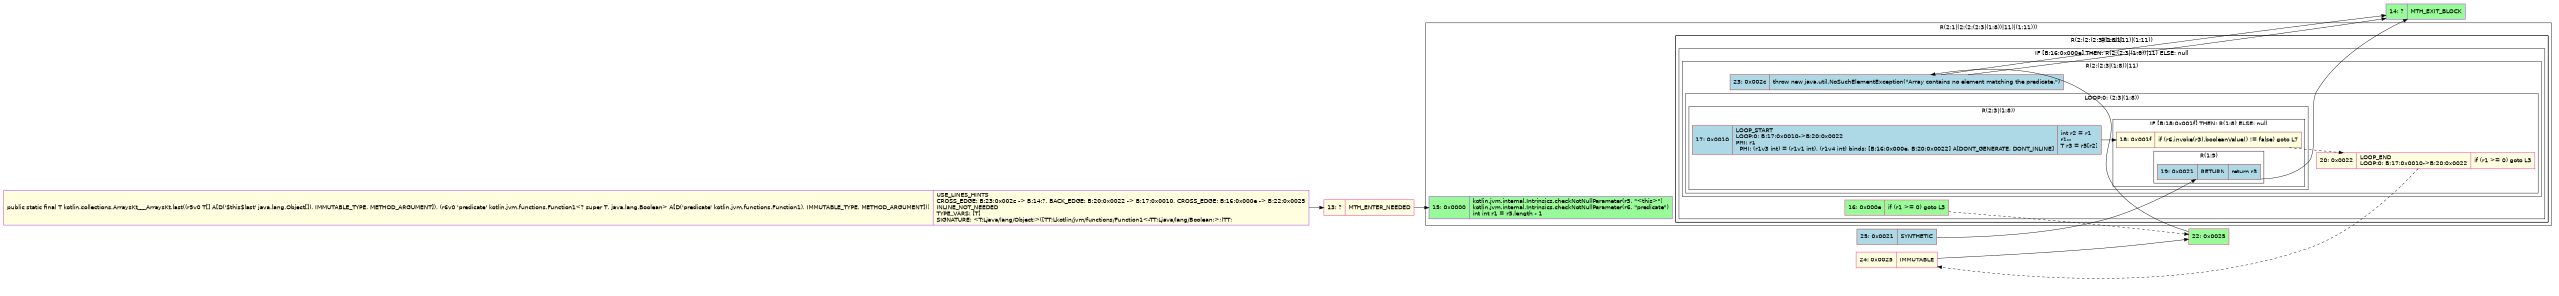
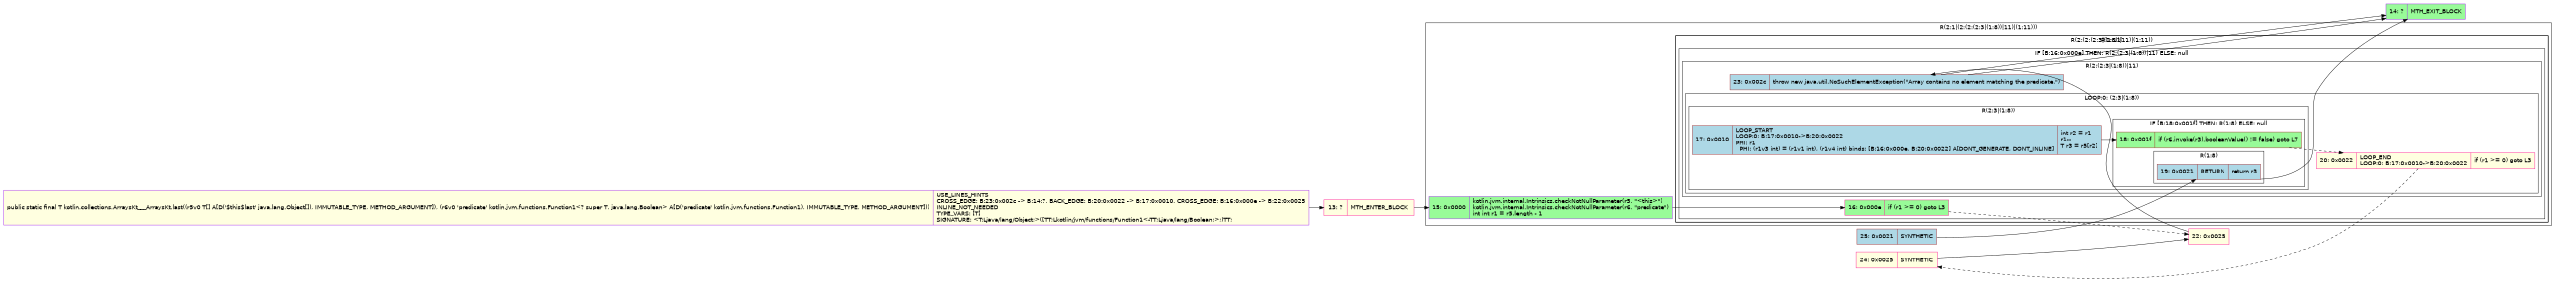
(2209, 140) -> (2209, 140)
(2209, 156) -> (2209, 156)
(1380, 207) -> (1379, 207)
none -> (1757, 208)
(2209, 237) -> (2209, 237)
(1917, 260) -> (1917, 260)
